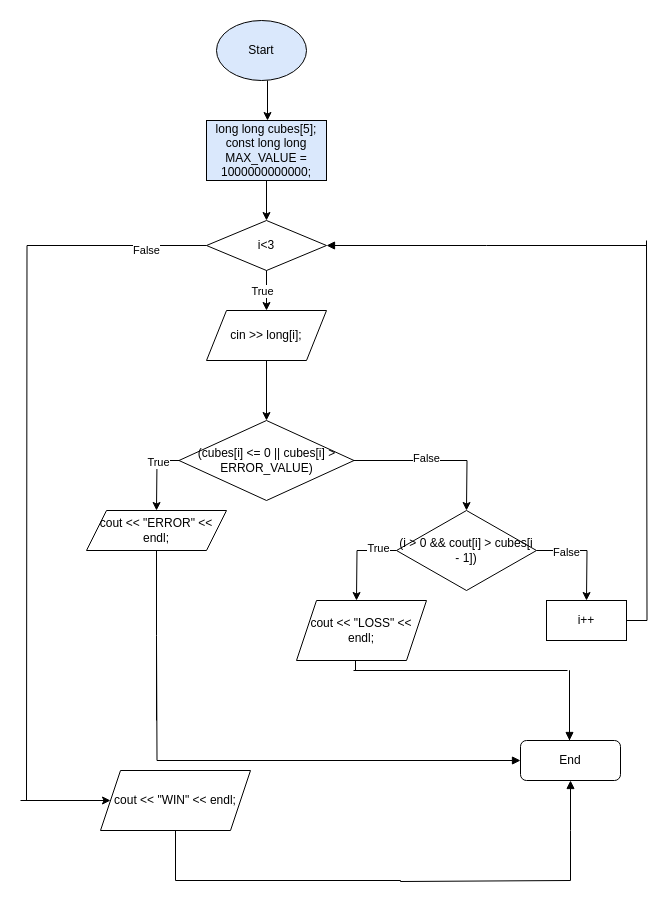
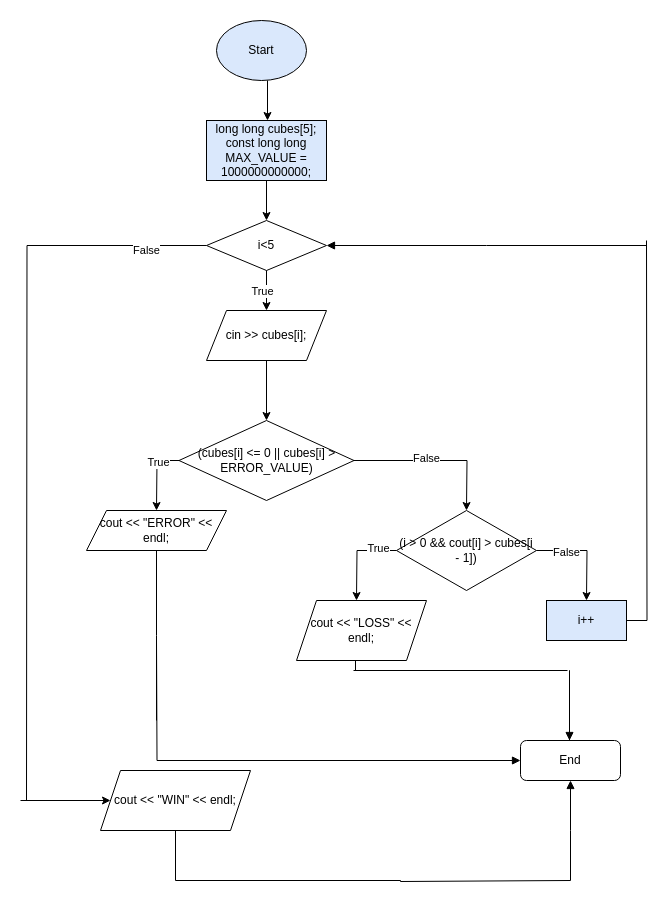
(267, 246) -> (267, 246)
(267, 336) -> (267, 336)
(587, 621) -> (587, 621)
